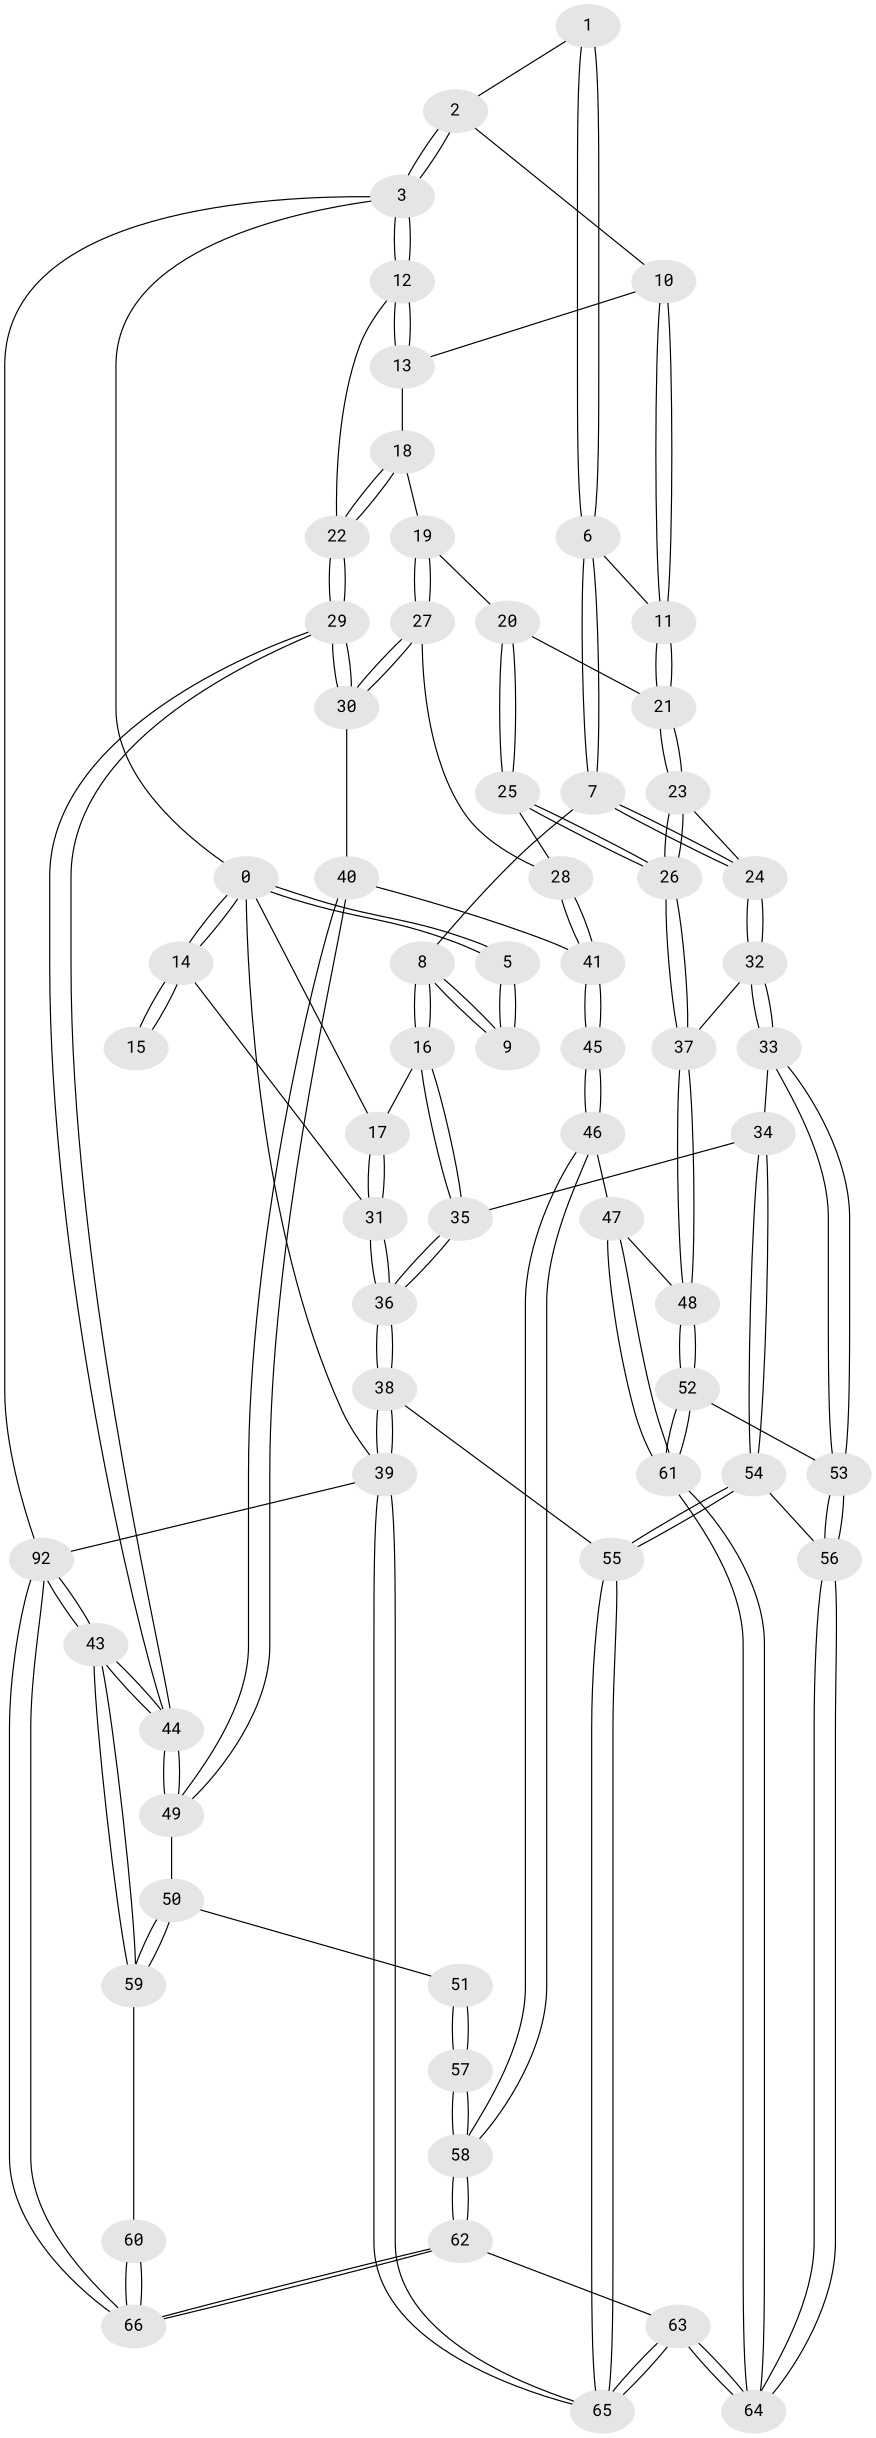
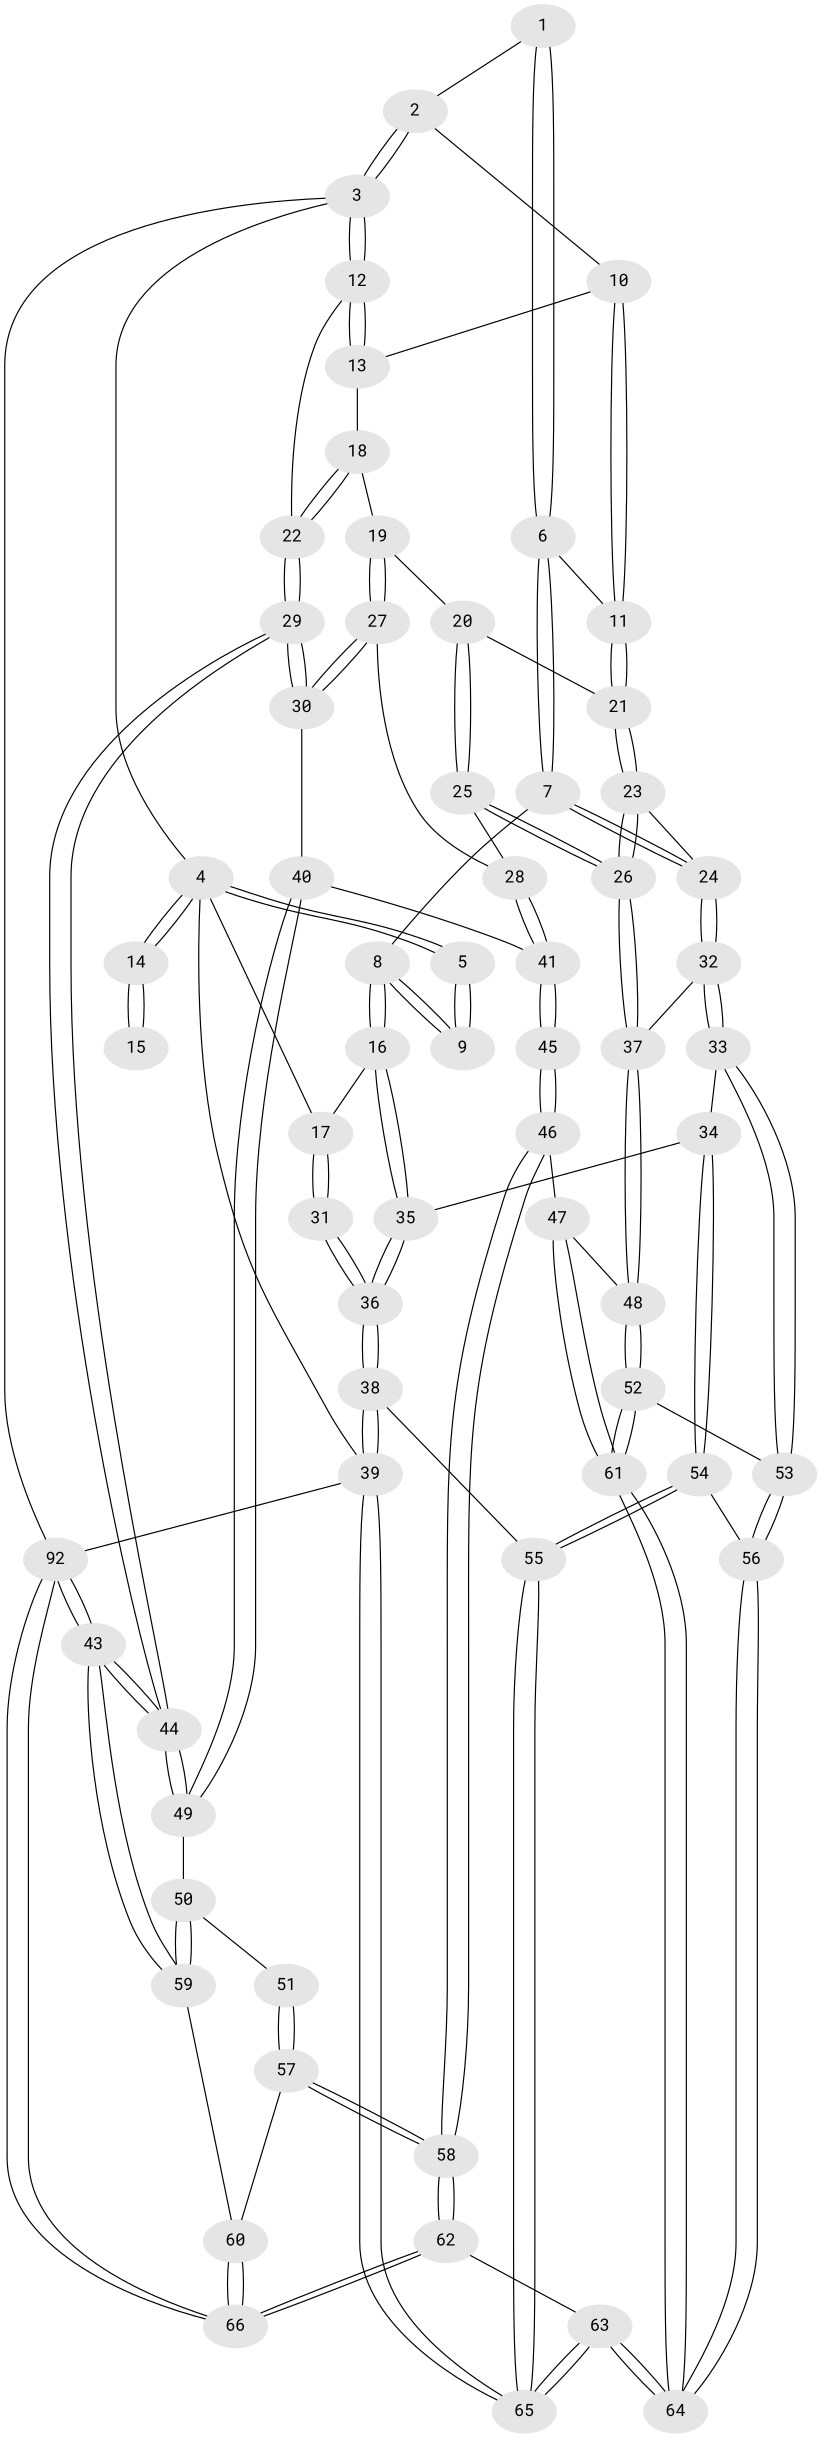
(246, 878) -> (201, 878)
(278, 1091) -> none
none -> (261, 2156)
